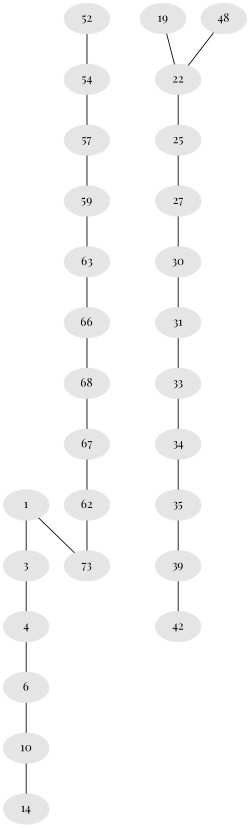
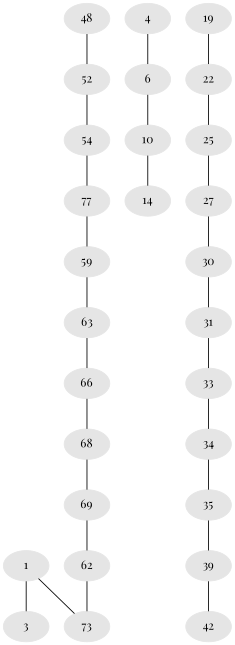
(201, 49) -> (87, 49)
(87, 140) -> (87, 201)
(87, 444) -> (87, 505)
(26, 596) -> none
